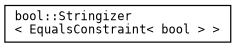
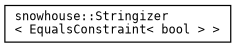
(118, 24) -> (118, 24)
